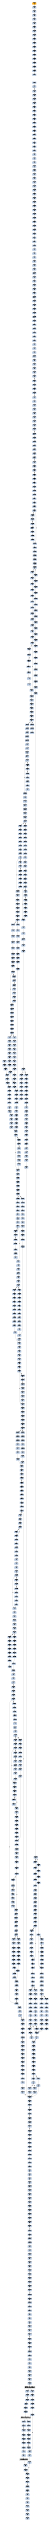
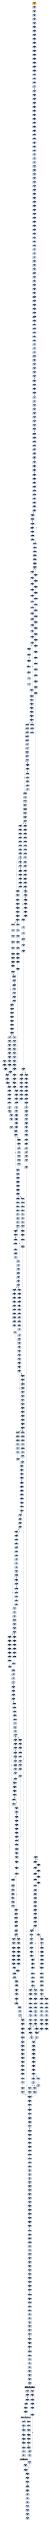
none -> (34, 79)
(11, 1123) -> none
